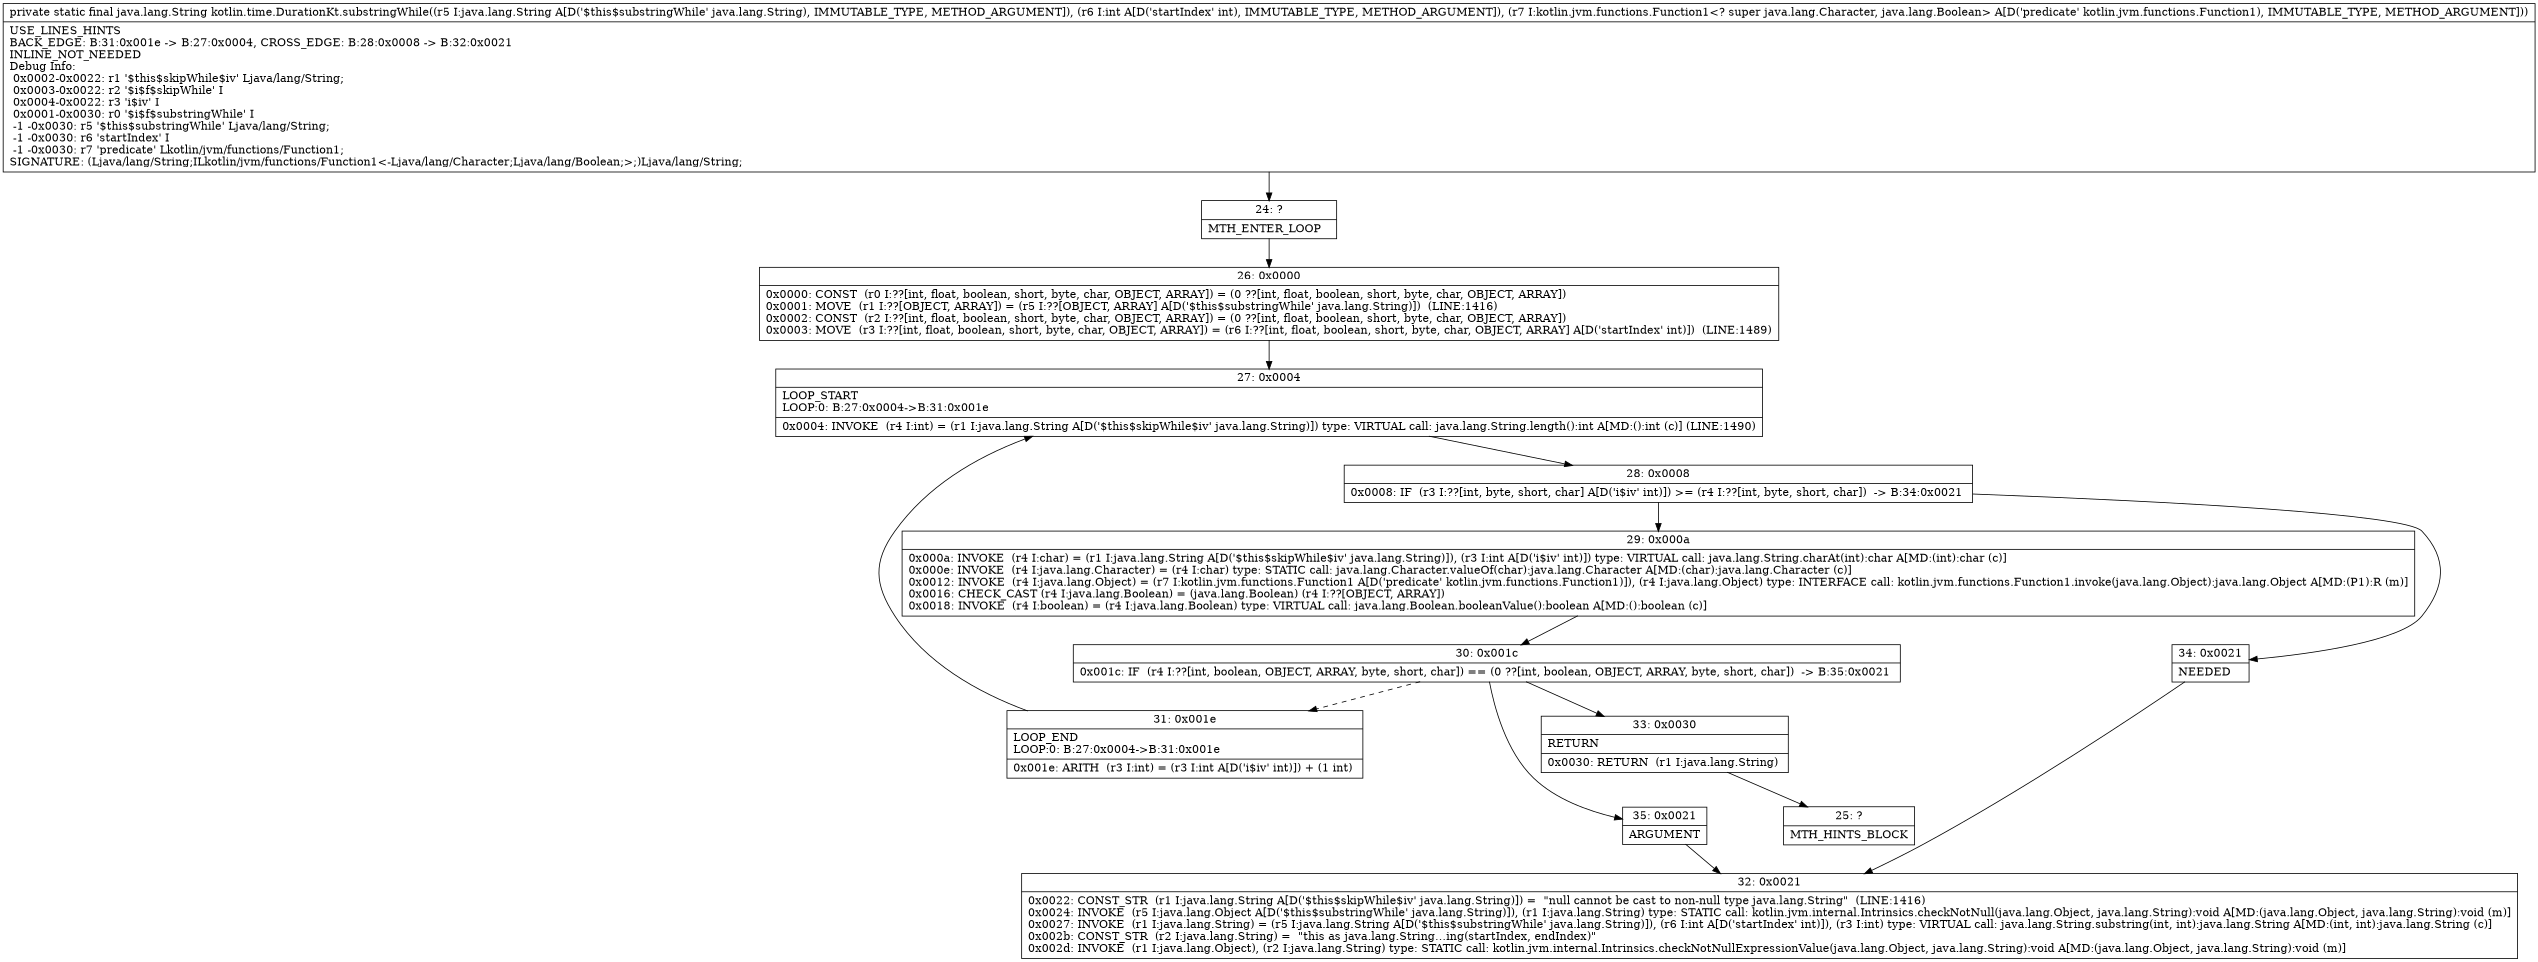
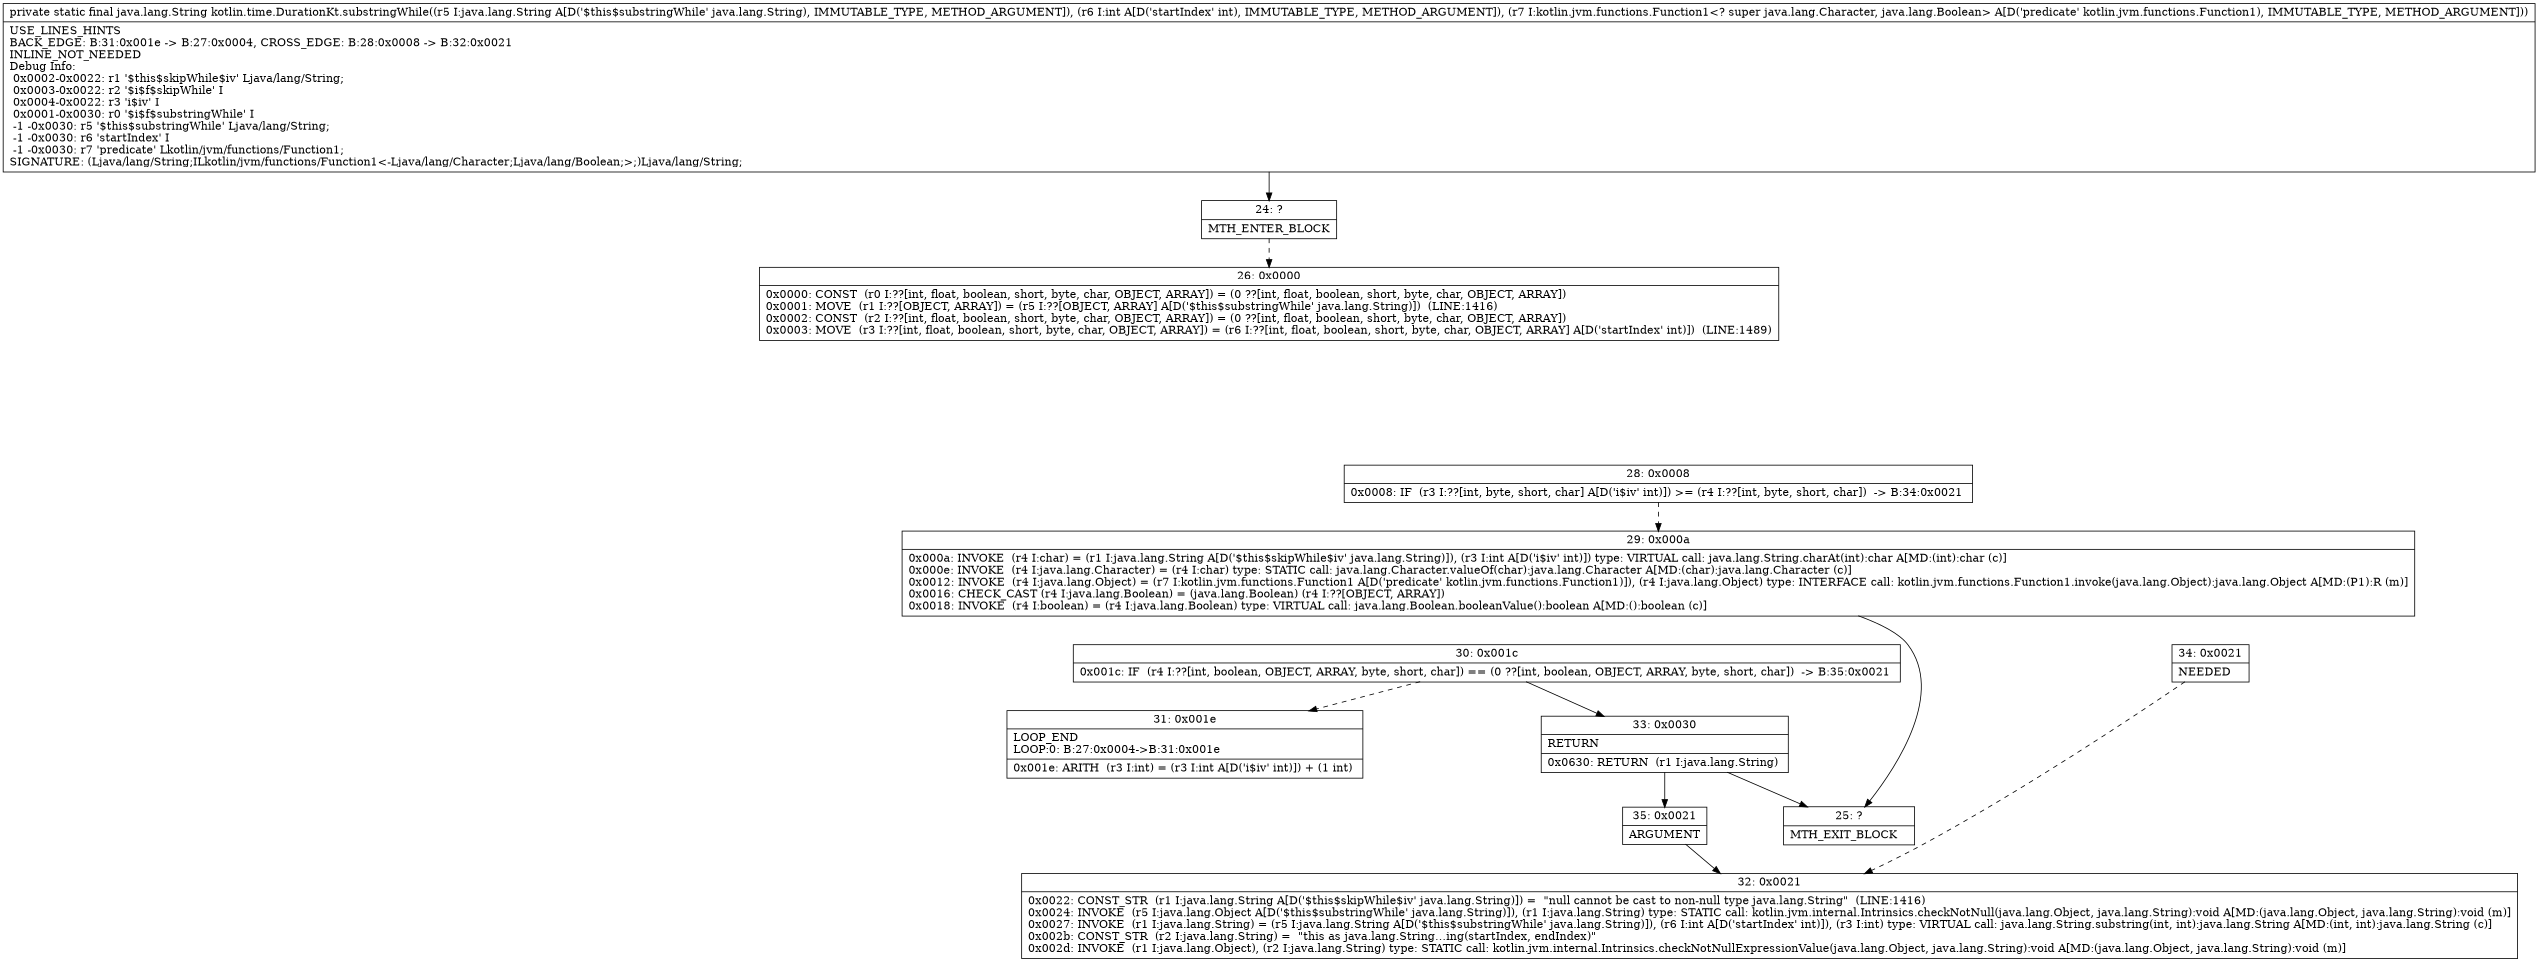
(1265, 229) -> (1269, 229)
(1269, 249) -> (1269, 249)
(1269, 403) -> none
(1658, 513) -> (1658, 513)
(2332, 514) -> none
(1553, 629) -> (1920, 699)
(1665, 763) -> (1665, 763)
(1528, 772) -> (1665, 786)
(2031, 781) -> (2031, 781)
(1849, 835) -> (1844, 835)
